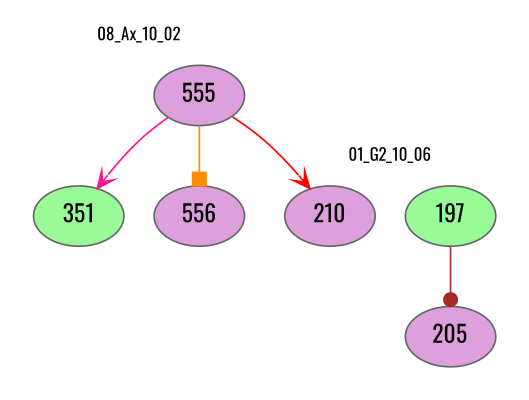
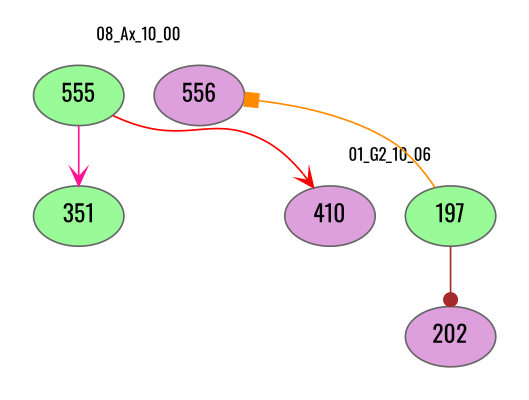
(139, 36) -> (139, 36)
(199, 95) -> (79, 95)
(199, 148) -> (359, 125)
(330, 216) -> (330, 216)
(451, 337) -> (451, 337)
